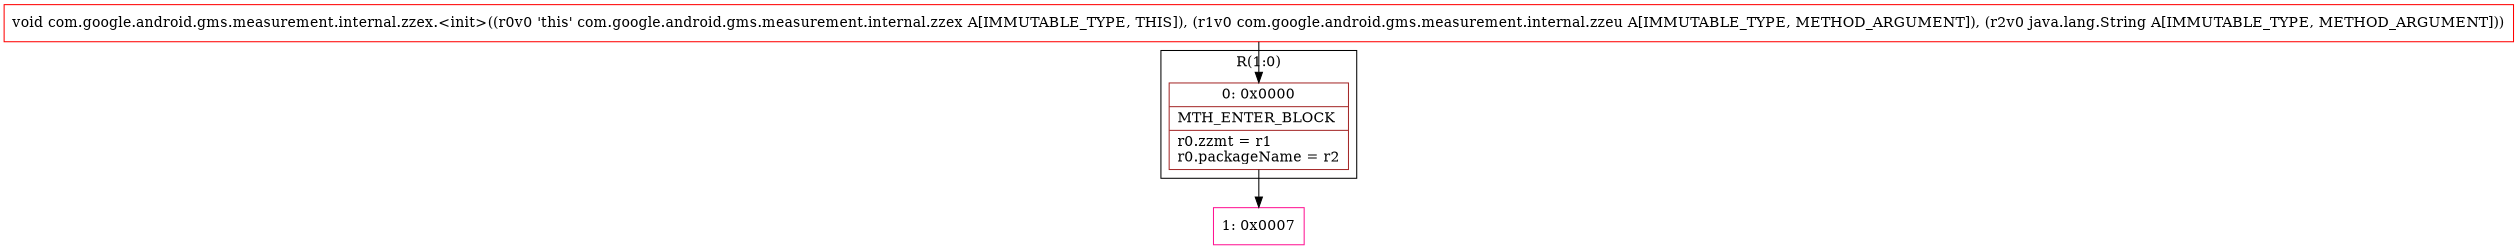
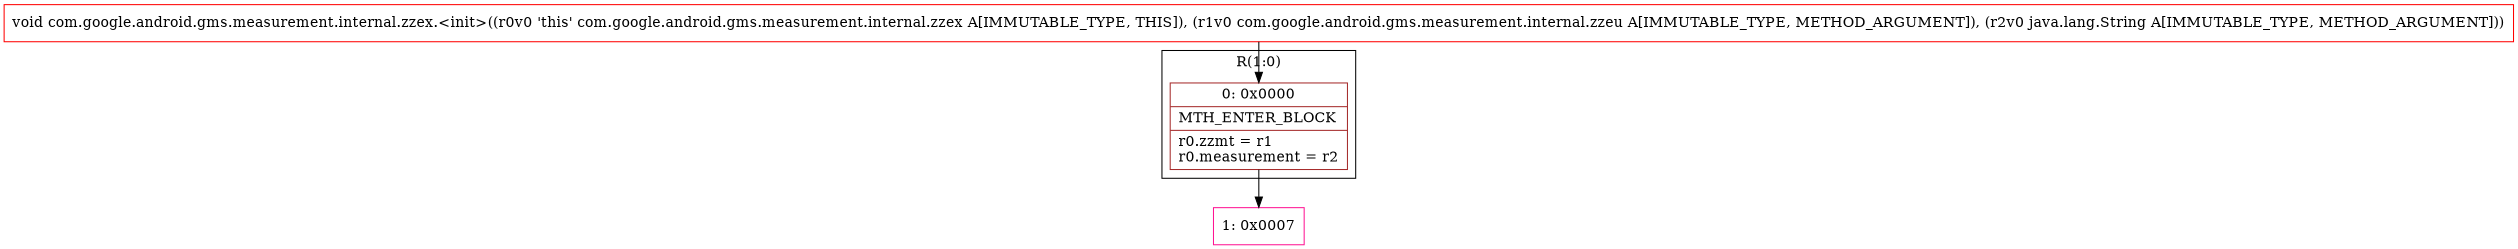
(1259, 157) -> (1259, 157)
